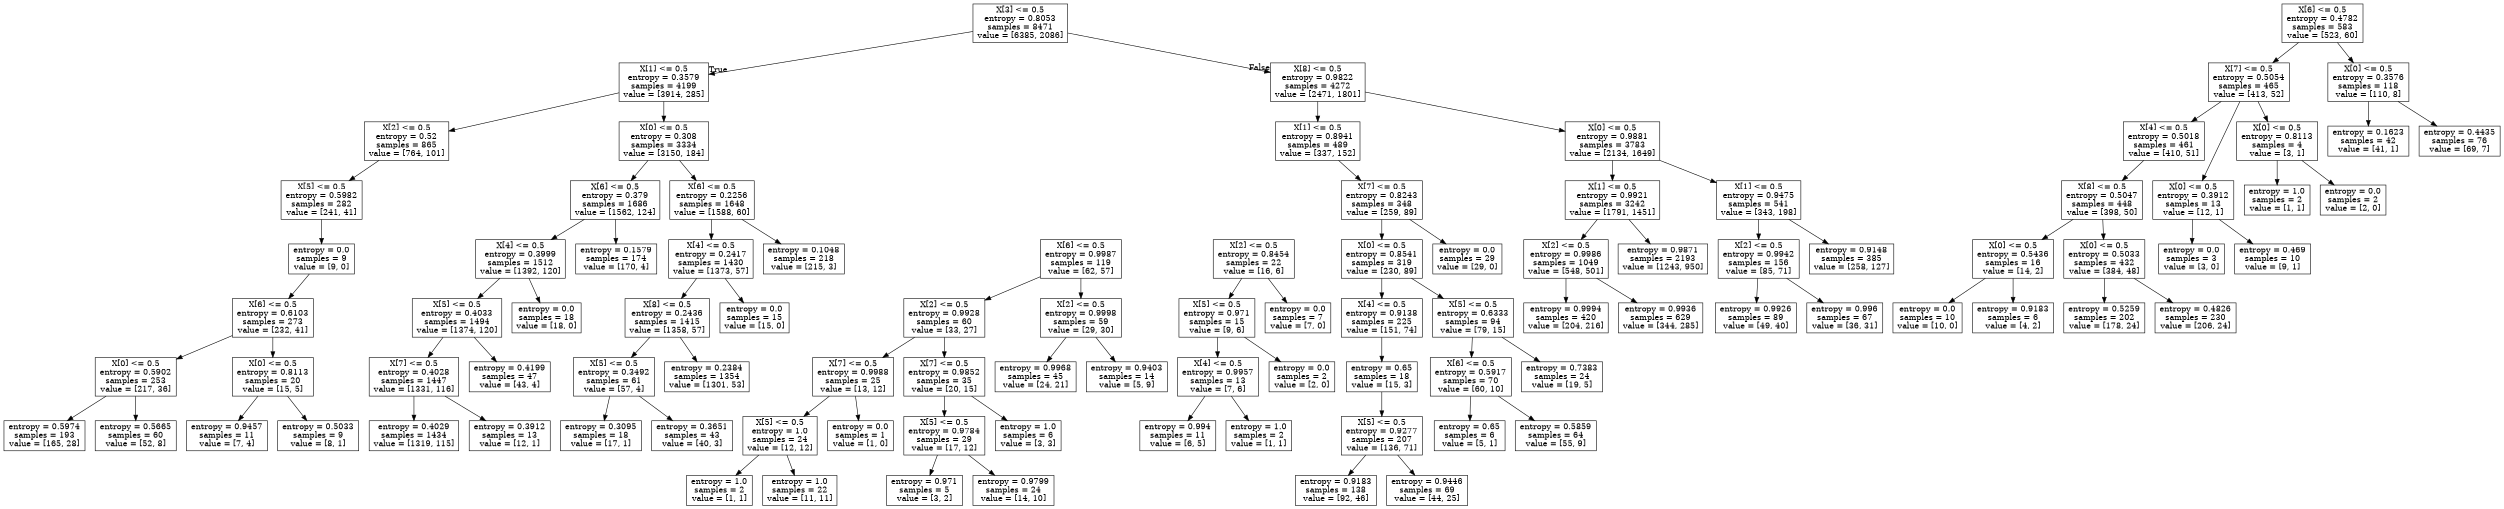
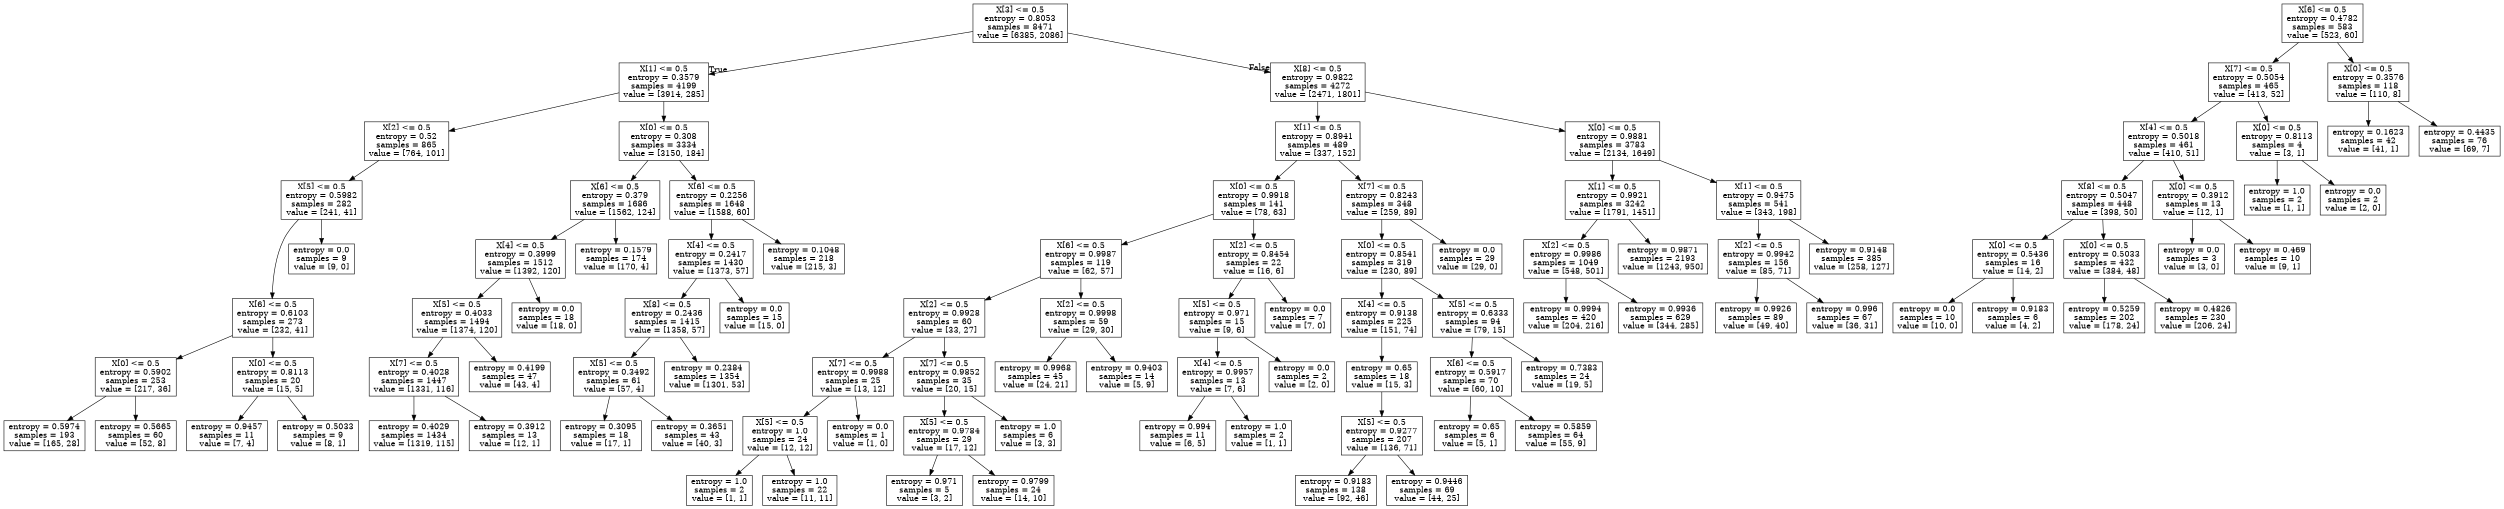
(2222, 138) -> (2177, 168)
none -> (1254, 200)
(301, 284) -> (278, 253)
